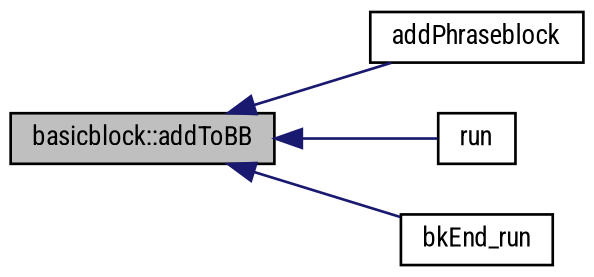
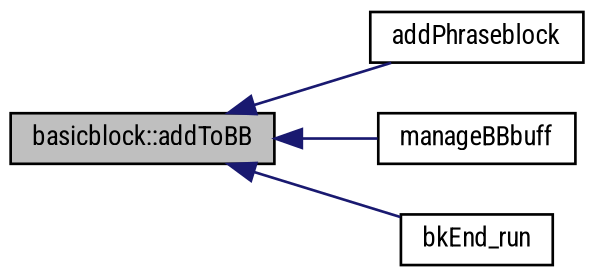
(477, 139) -> (477, 139)
